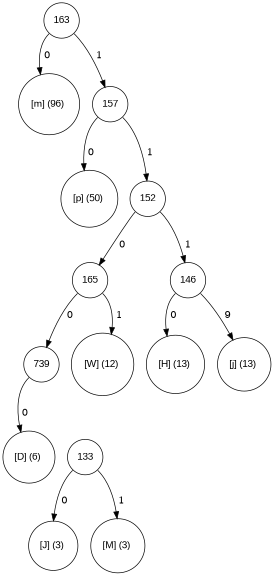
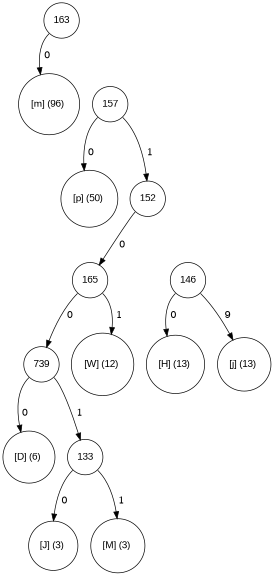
(91, 56) -> none
(174, 232) -> none
none -> (68, 404)
